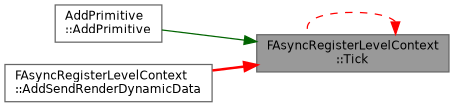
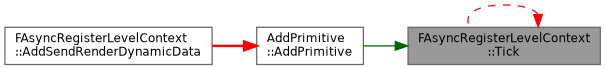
(228, 69) -> (228, 46)
